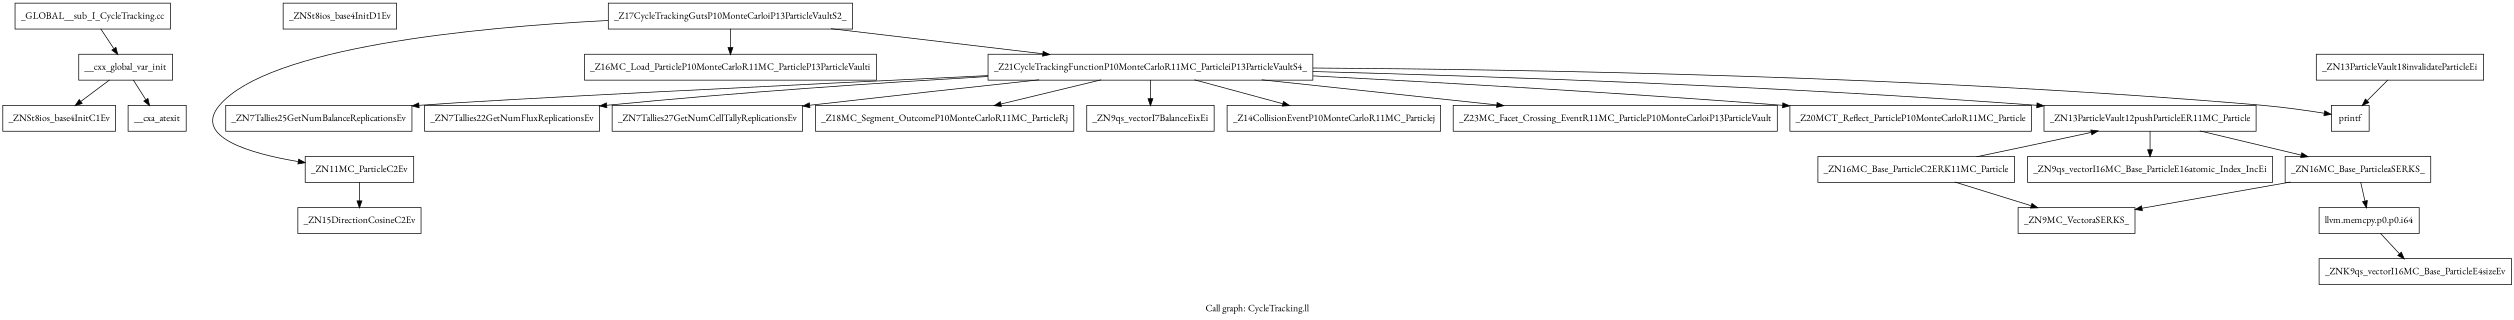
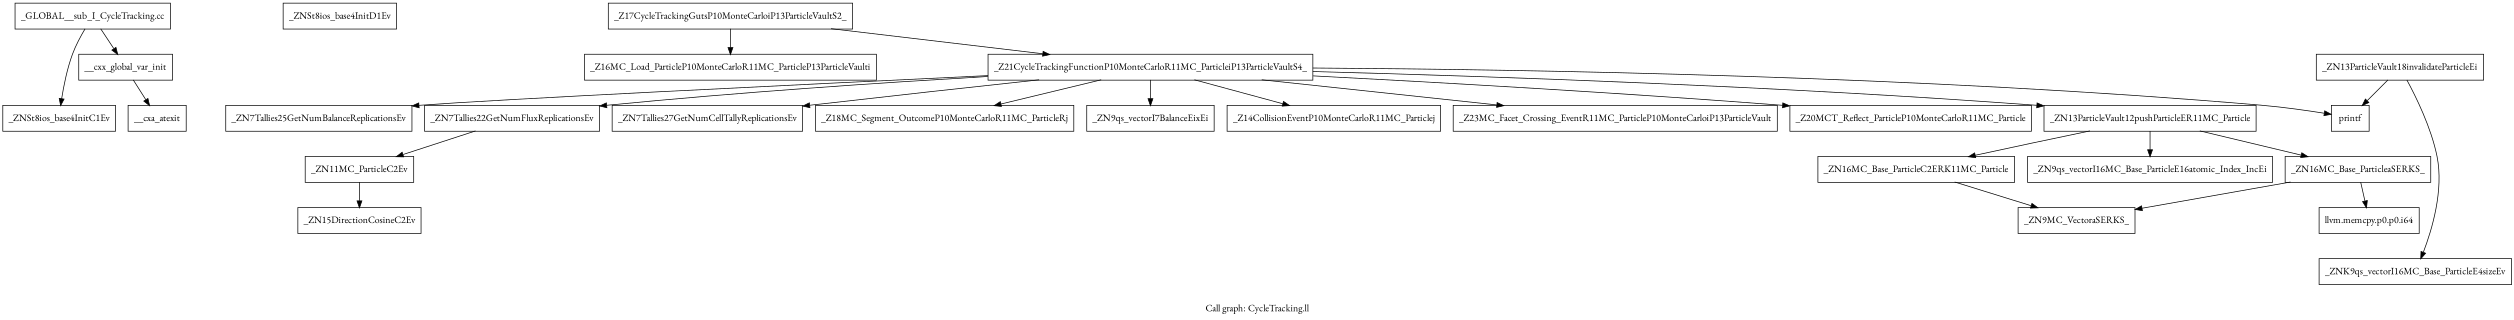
(350, 50) -> (439, 143)
(95, 91) -> (70, 63)
(2034, 145) -> (2033, 143)
(2390, 244) -> (2438, 164)
